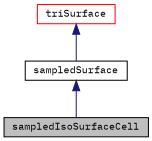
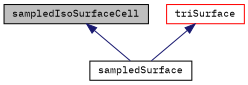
(76, 104) -> (112, 46)
